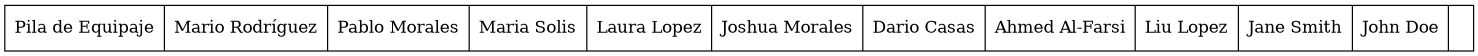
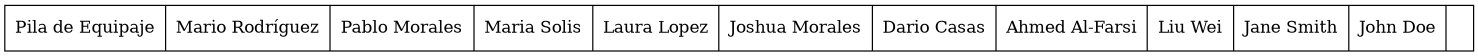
(1187, 28) -> (1190, 28)
